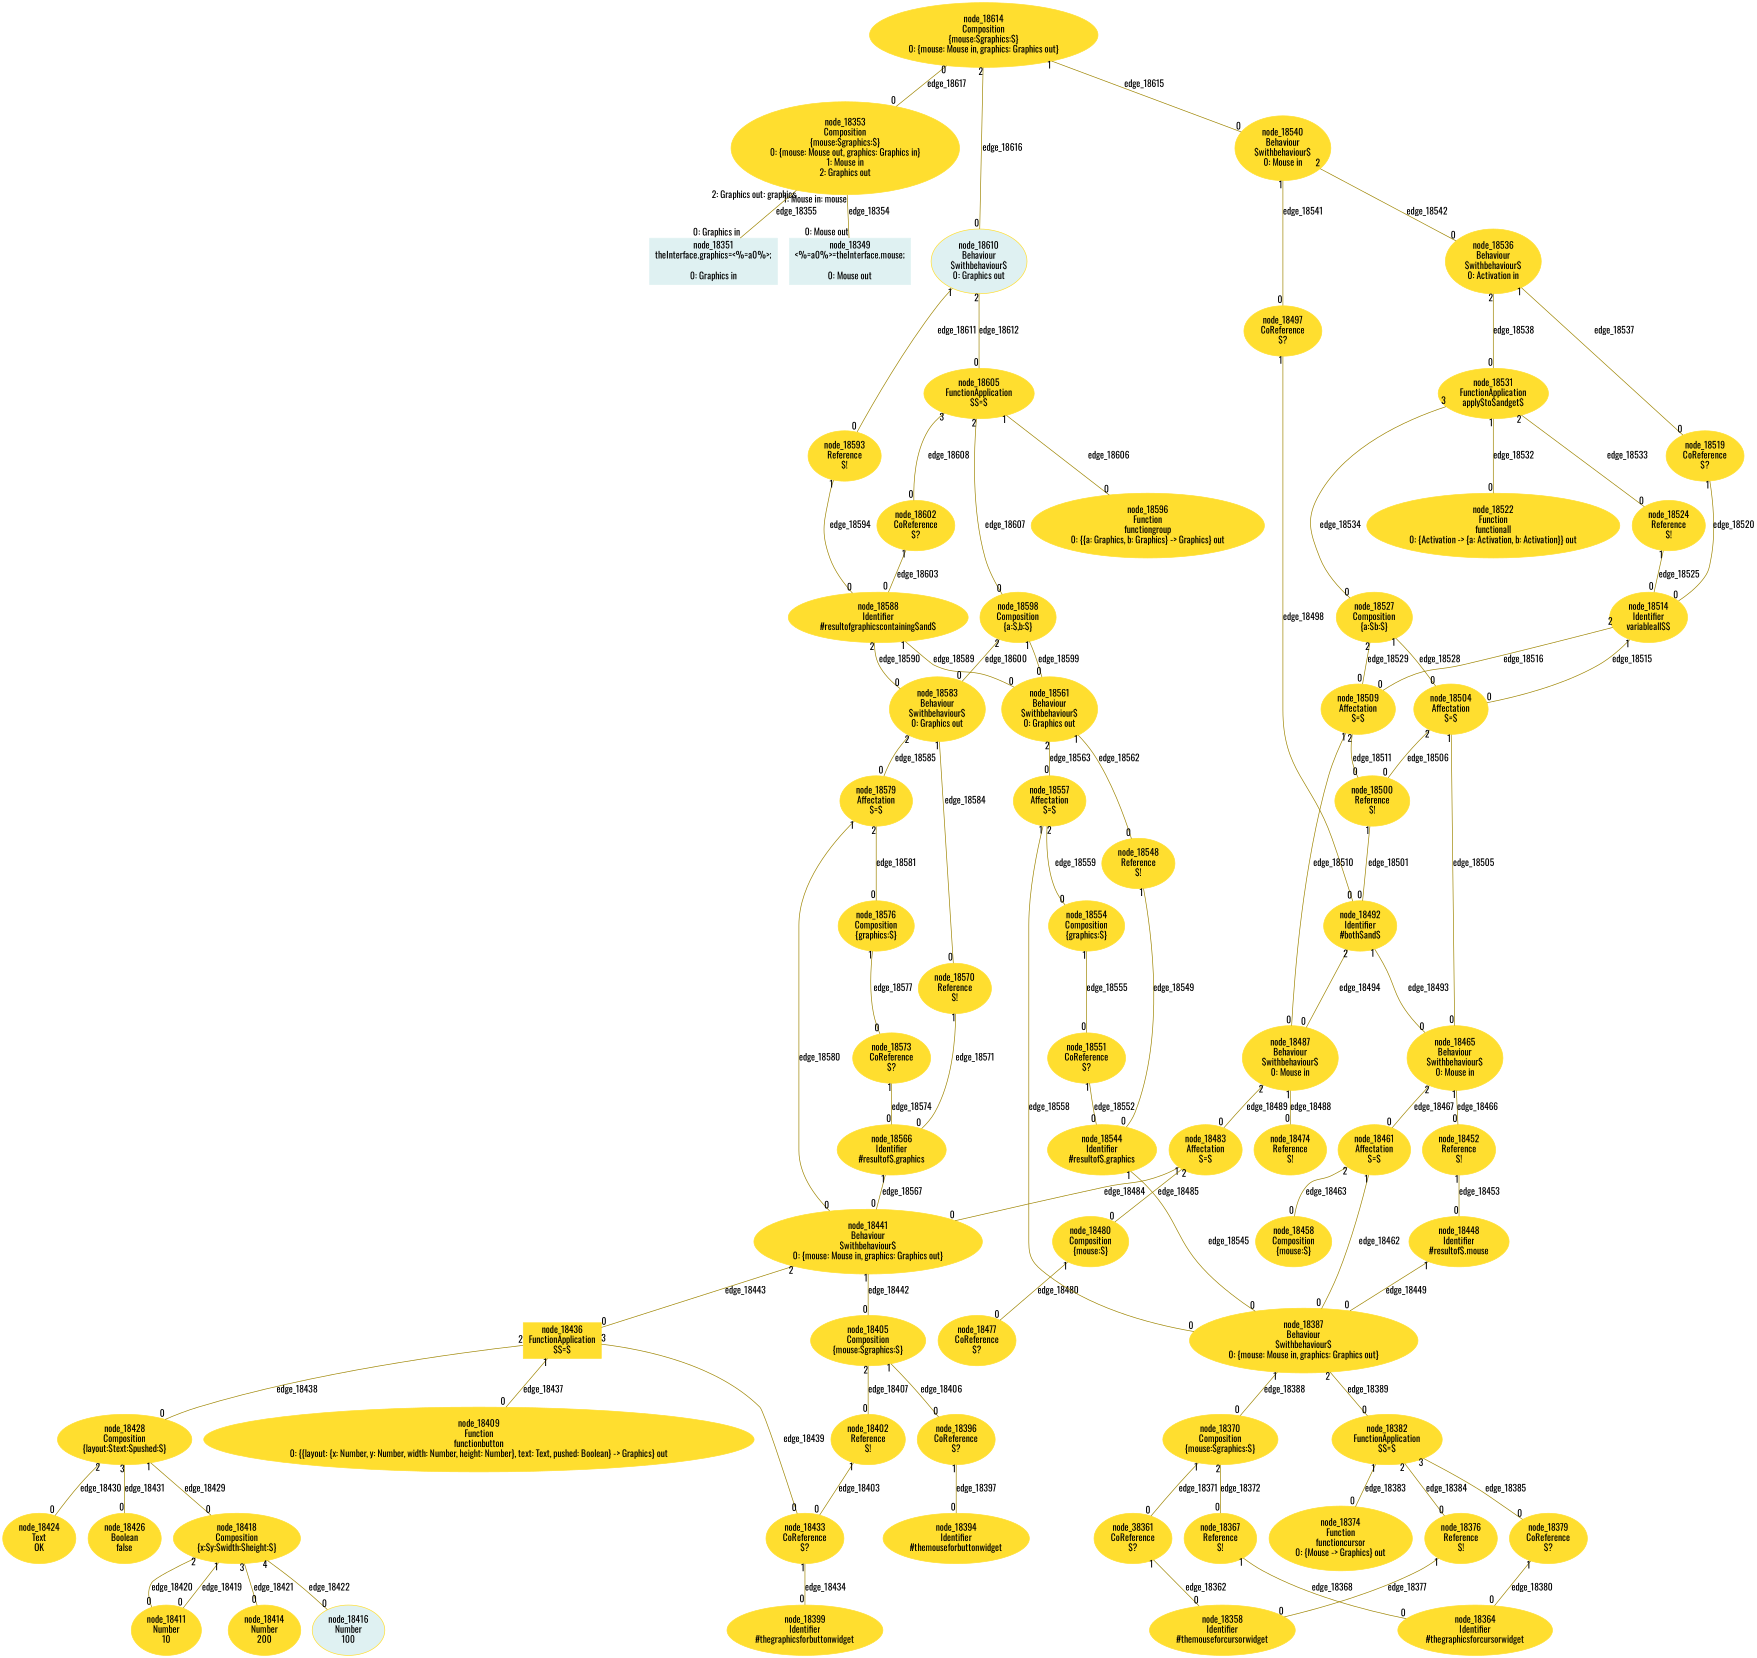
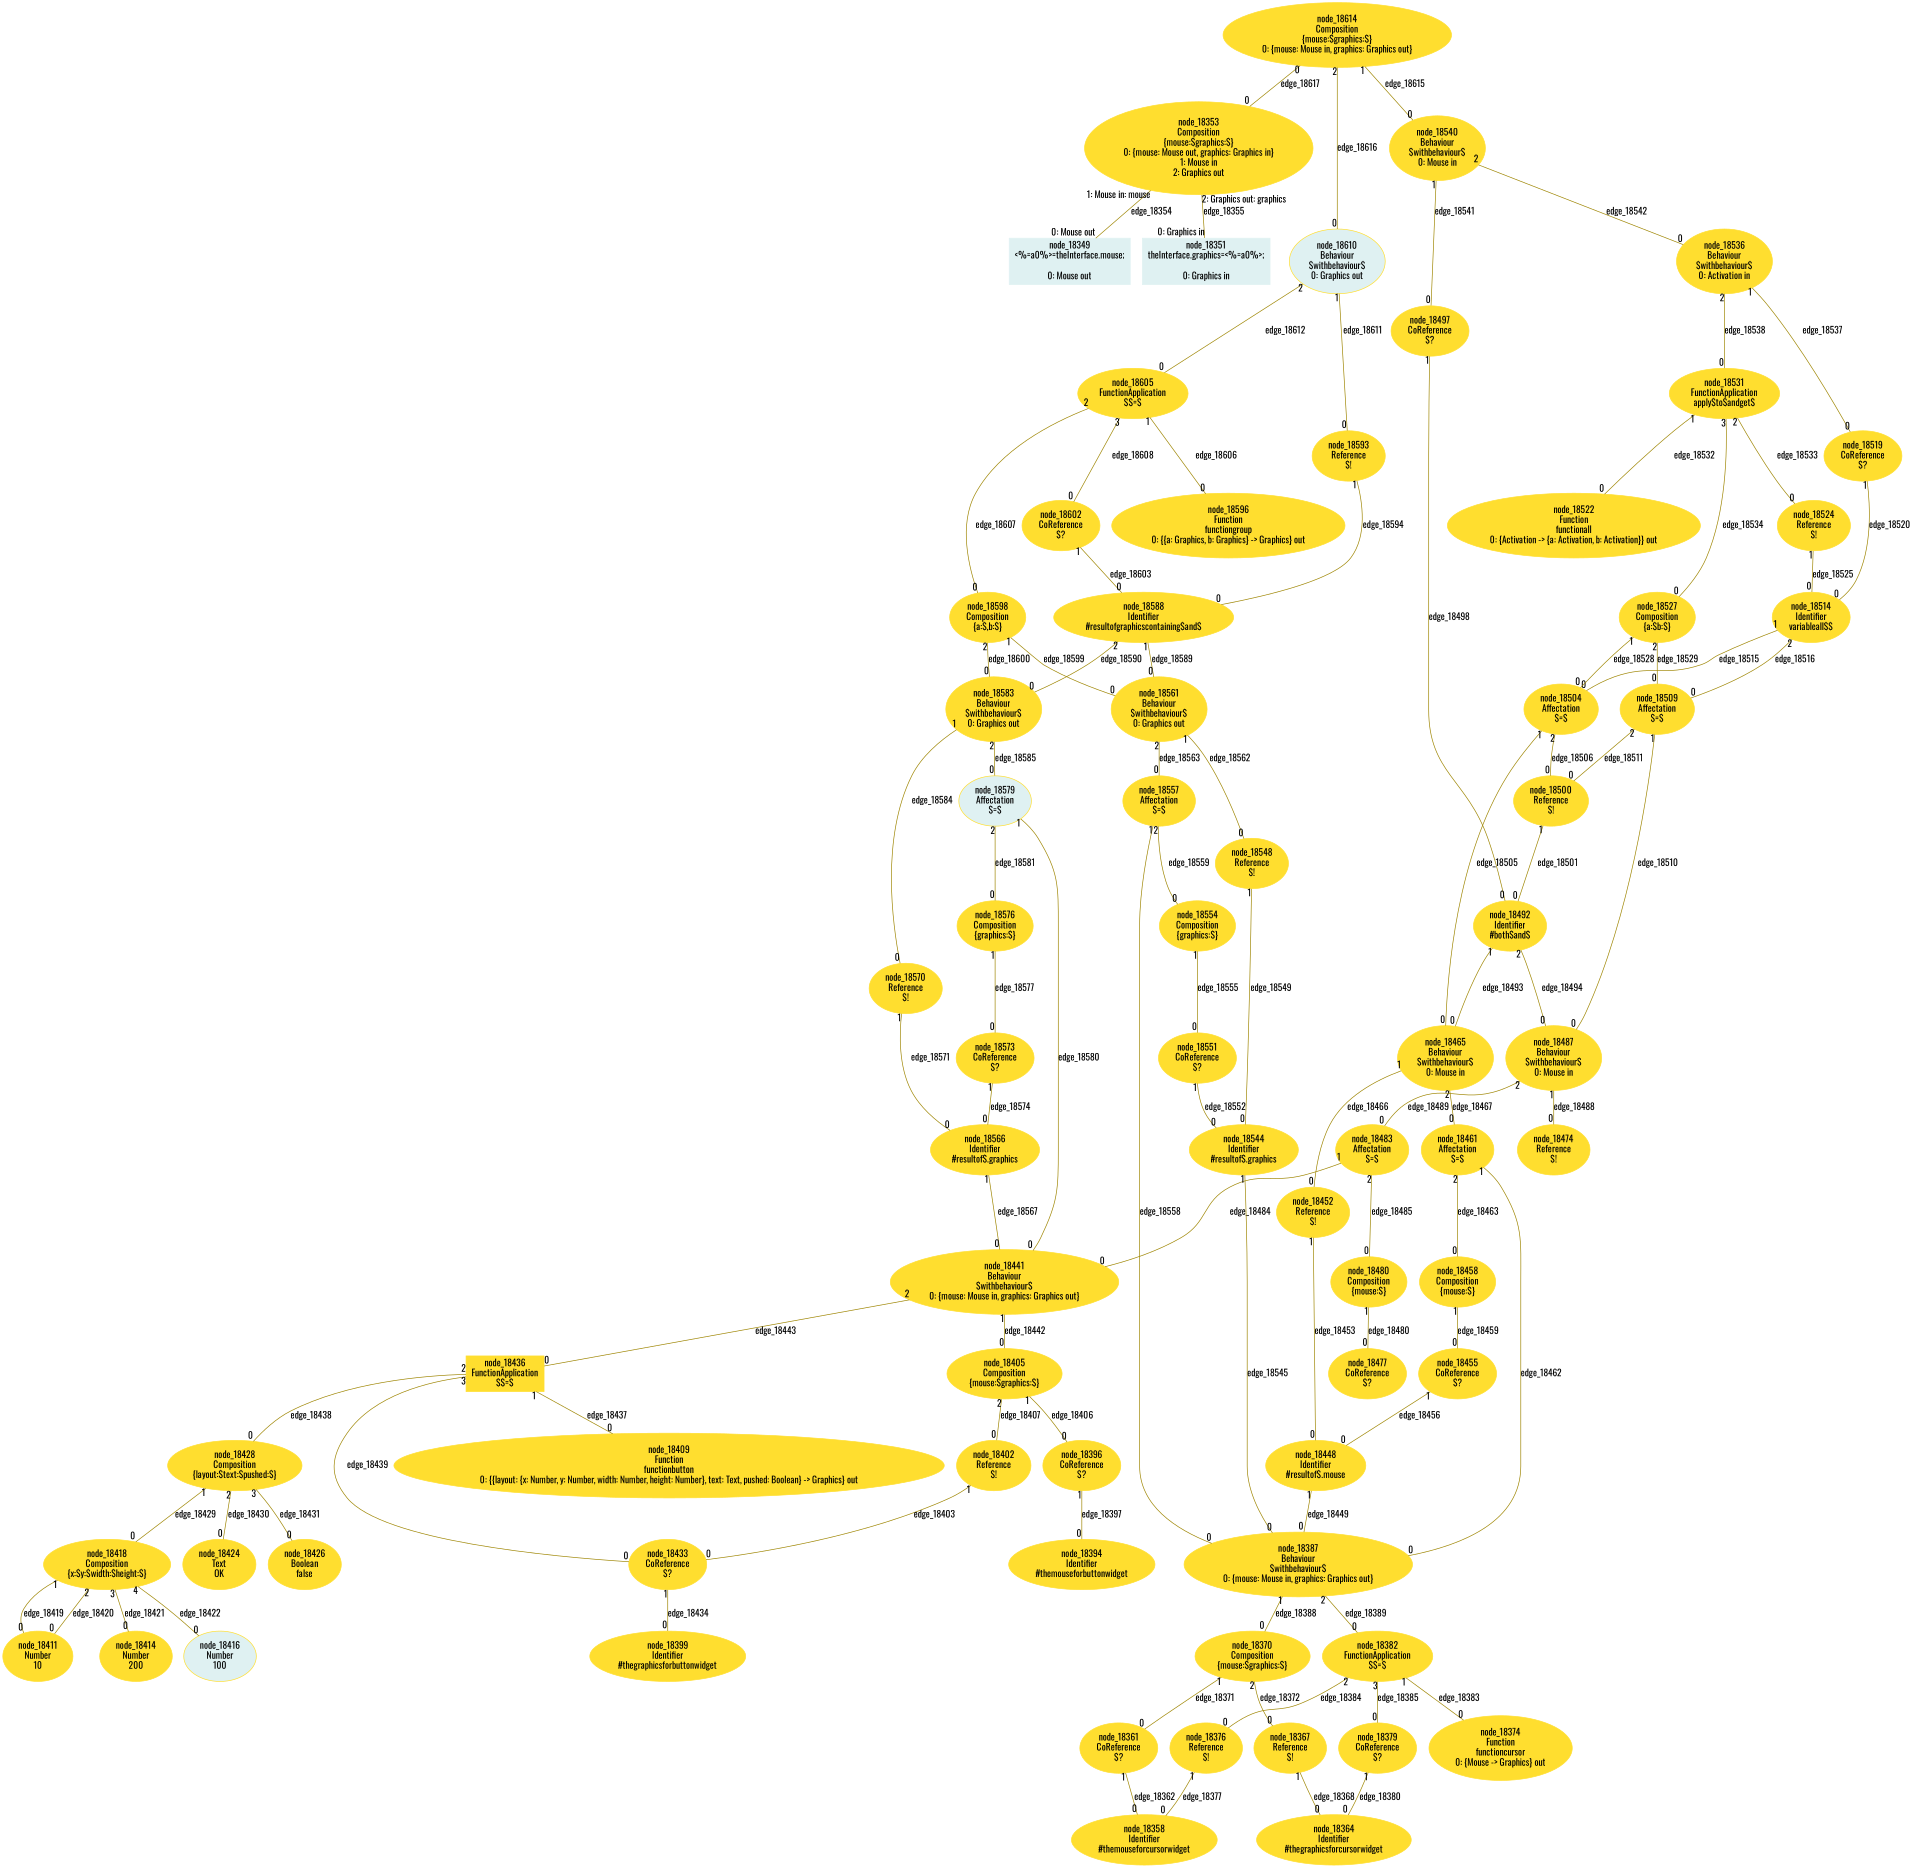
(876, 801) -> (995, 801)
none -> (1458, 1374)
(1133, 1538) -> (1119, 1748)
